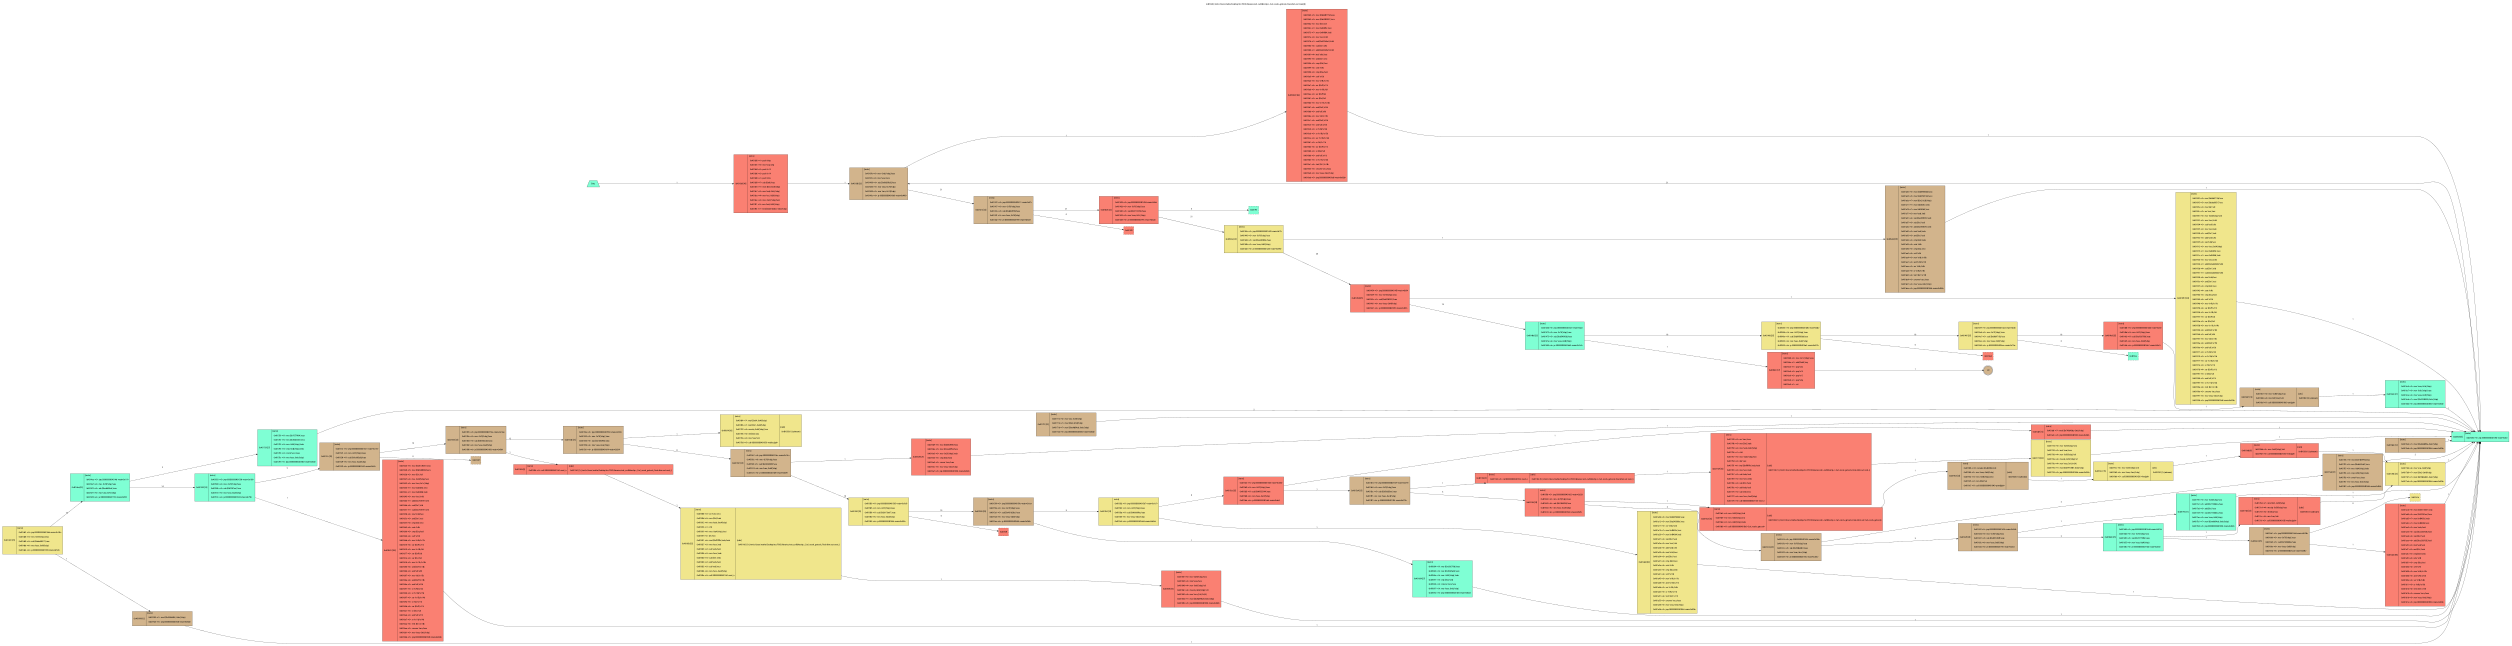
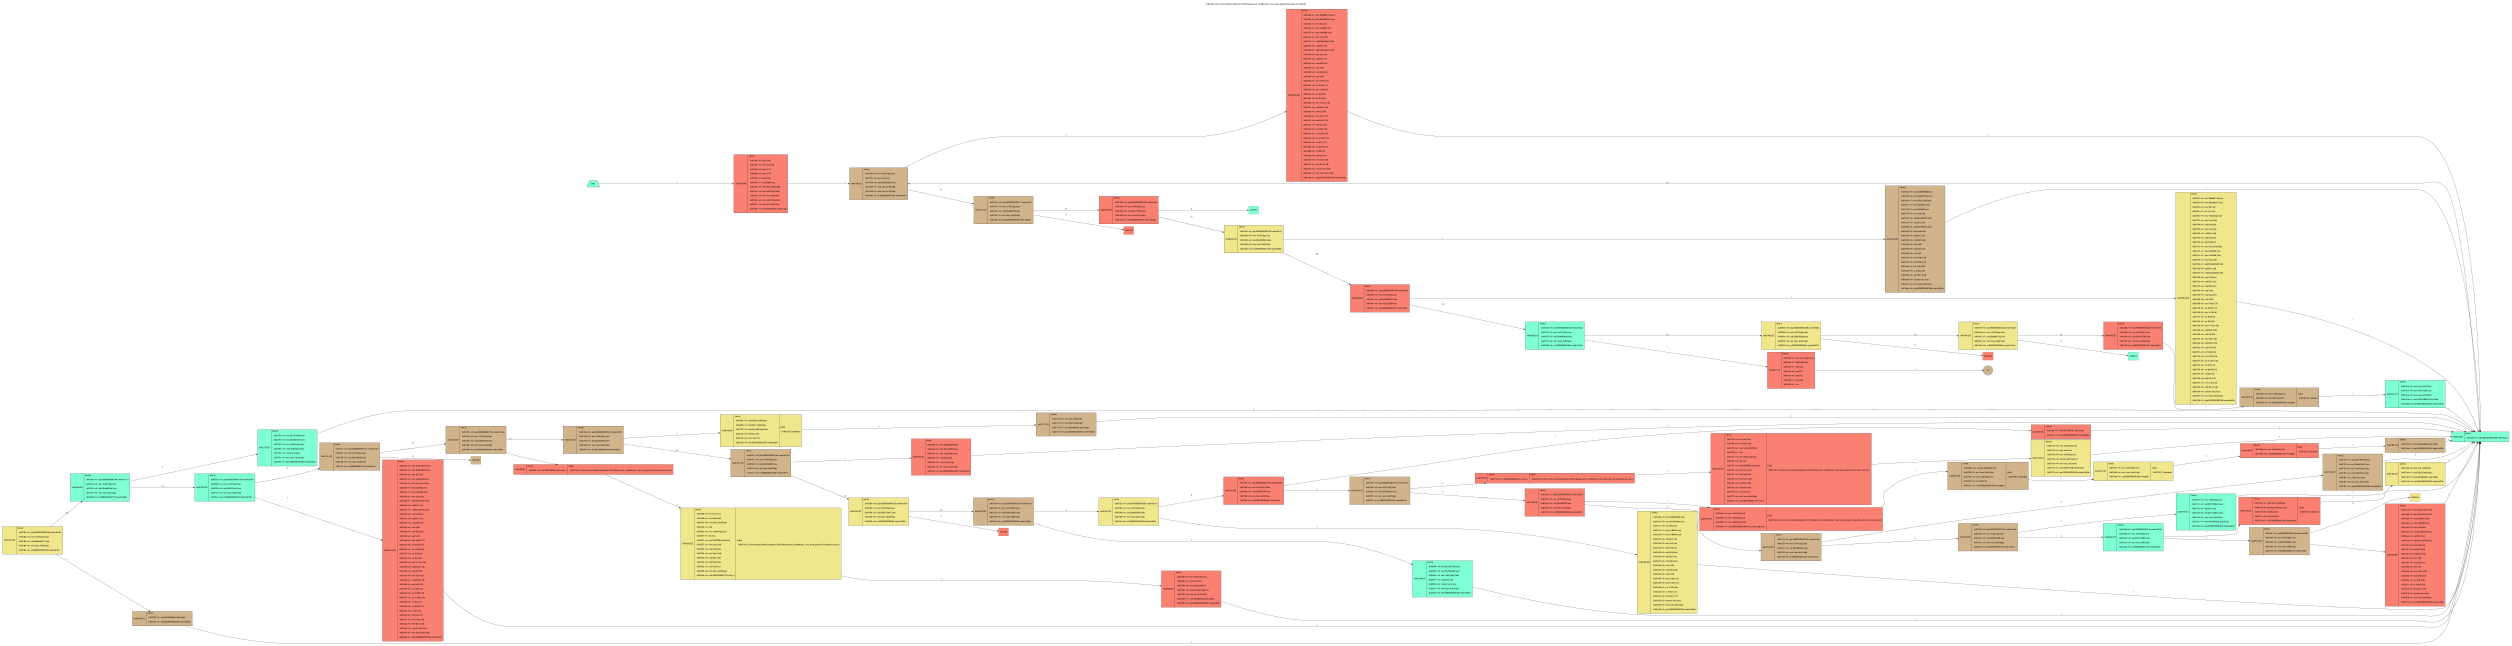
none -> (918, 427)
(2355, 452) -> (2351, 447)
